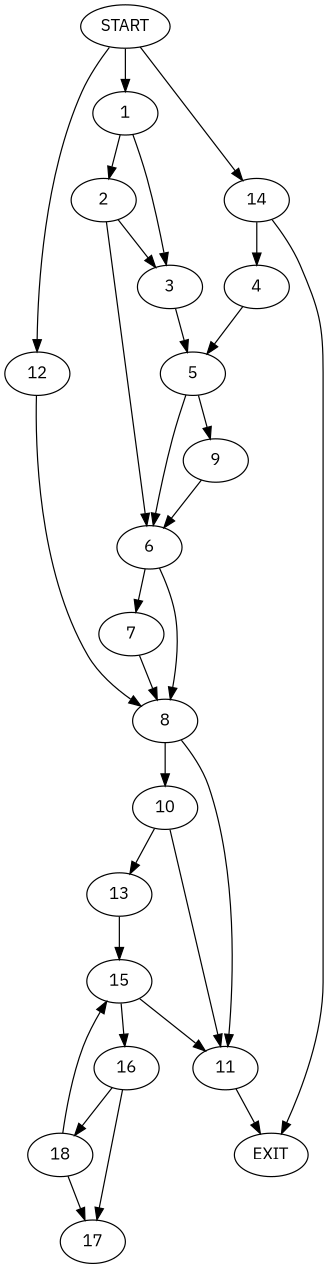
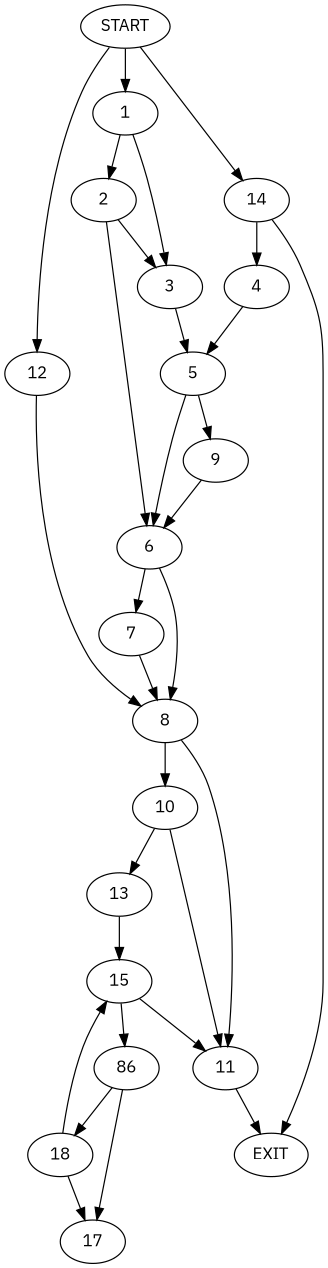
(127, 1068) -> (127, 1068)
